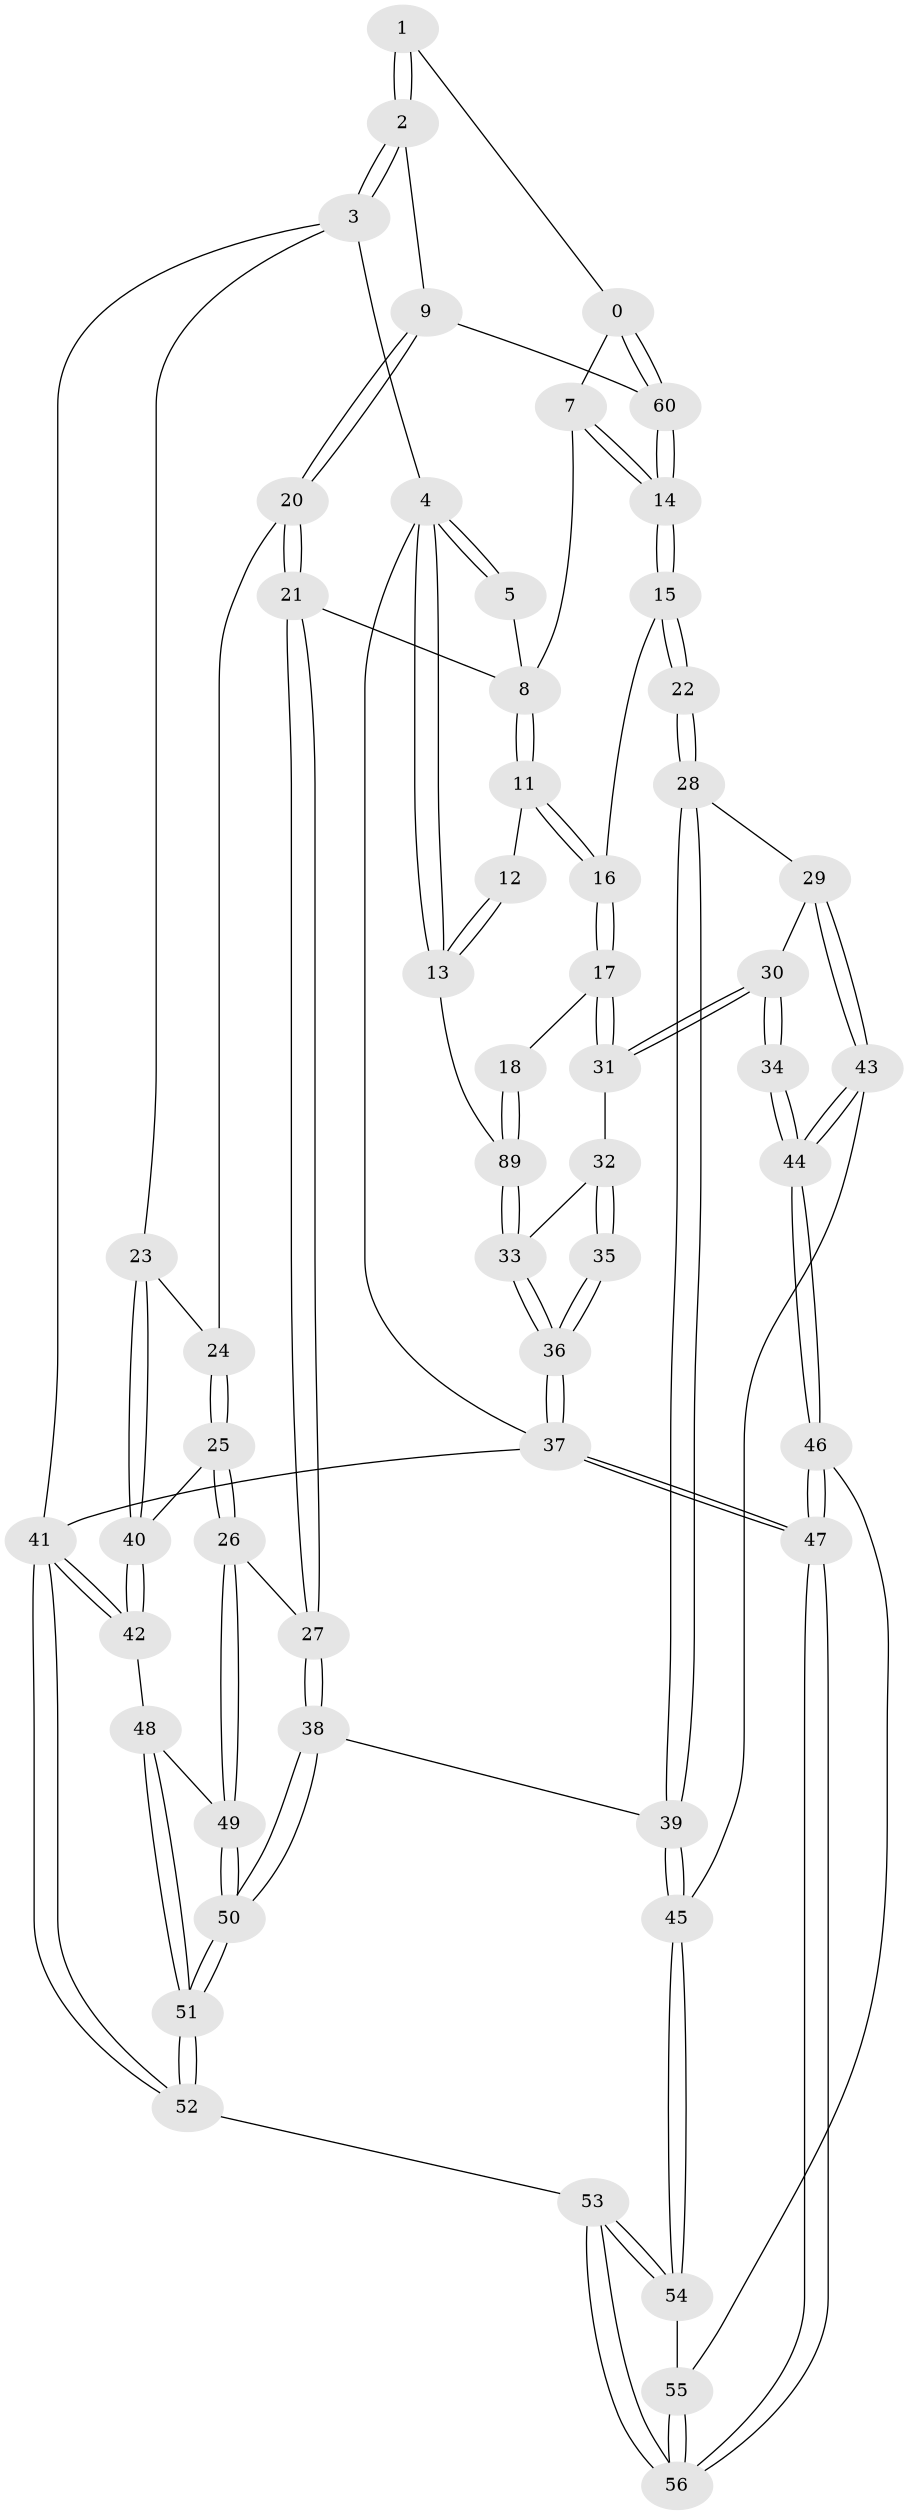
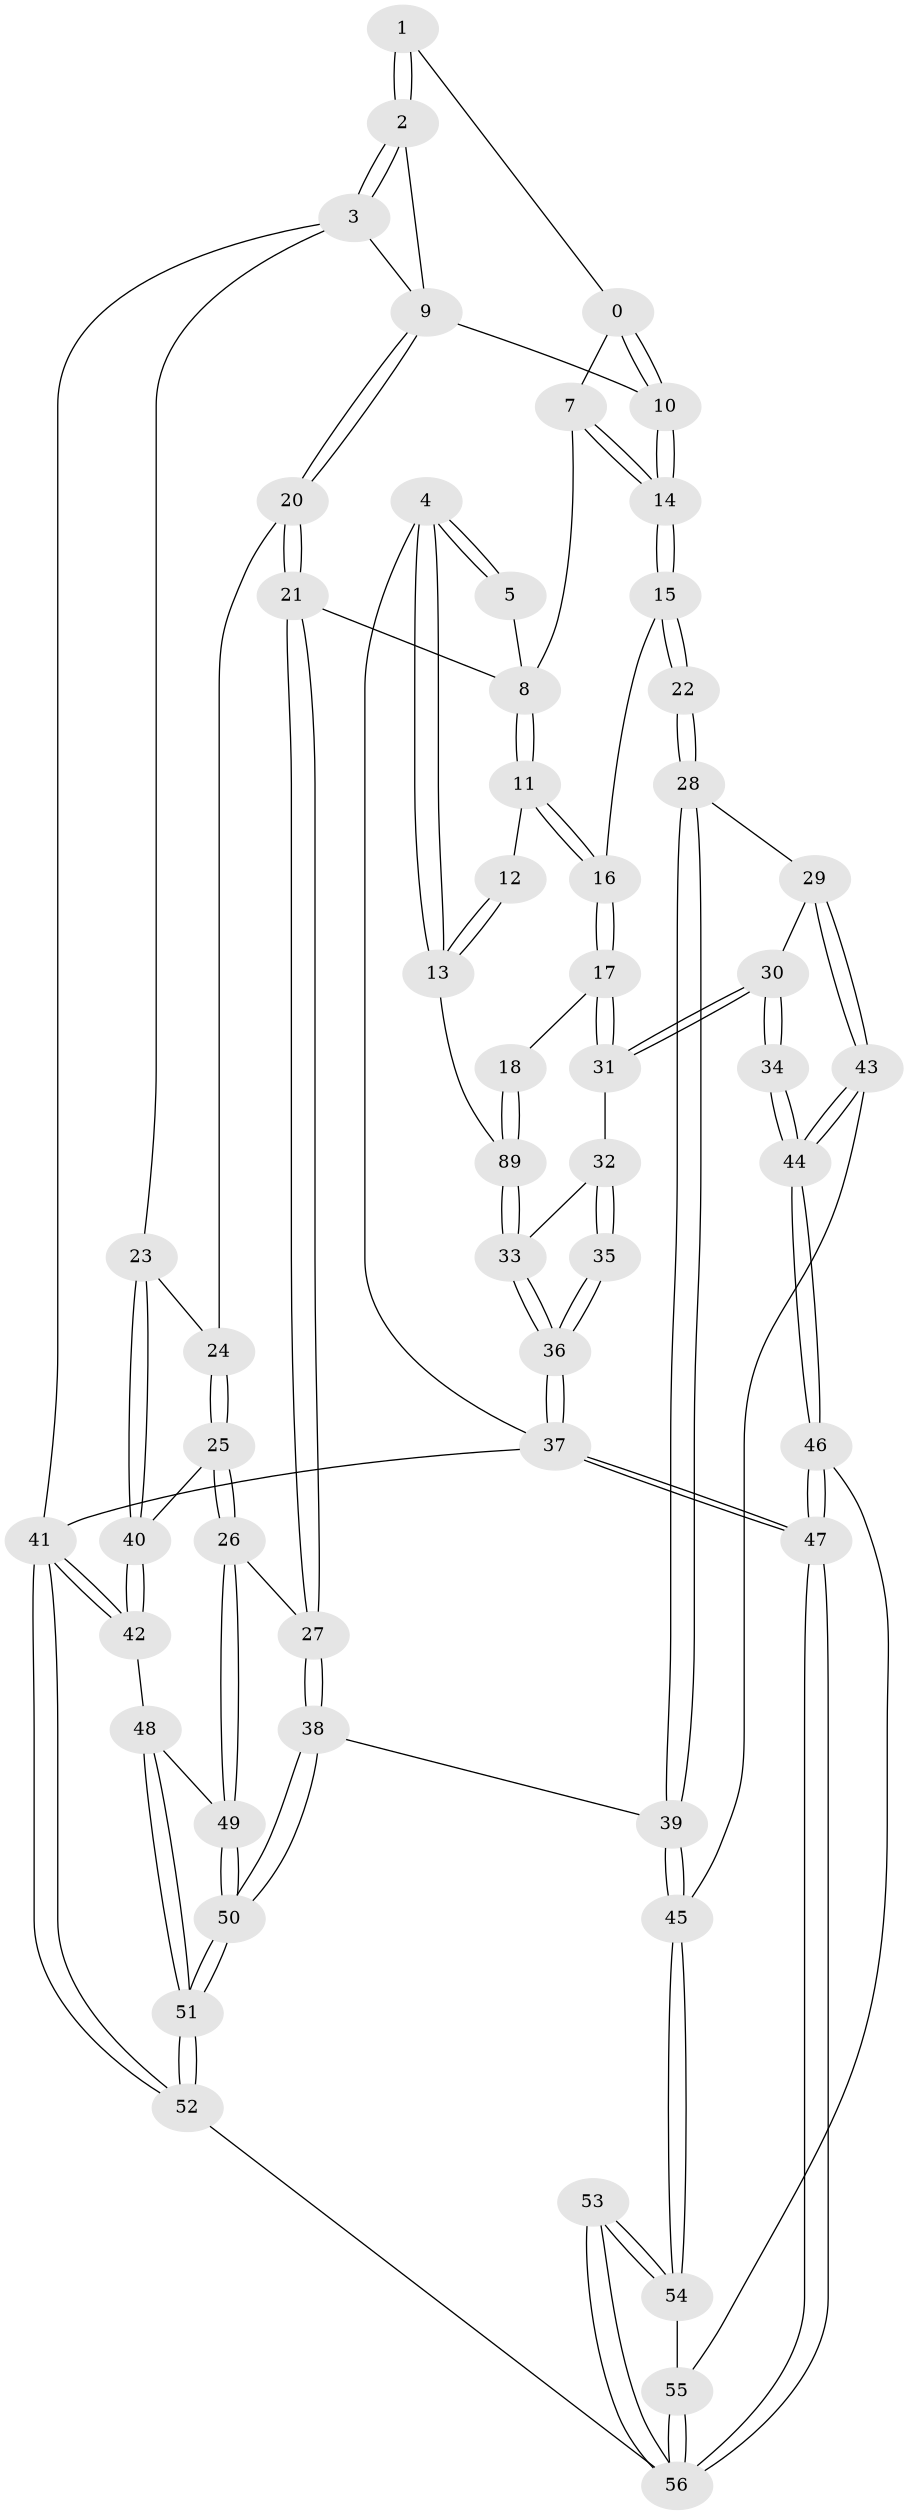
(383, 349) -> (390, 265)
(665, 407) -> (665, 407)
(391, 2155) -> (432, 2297)
